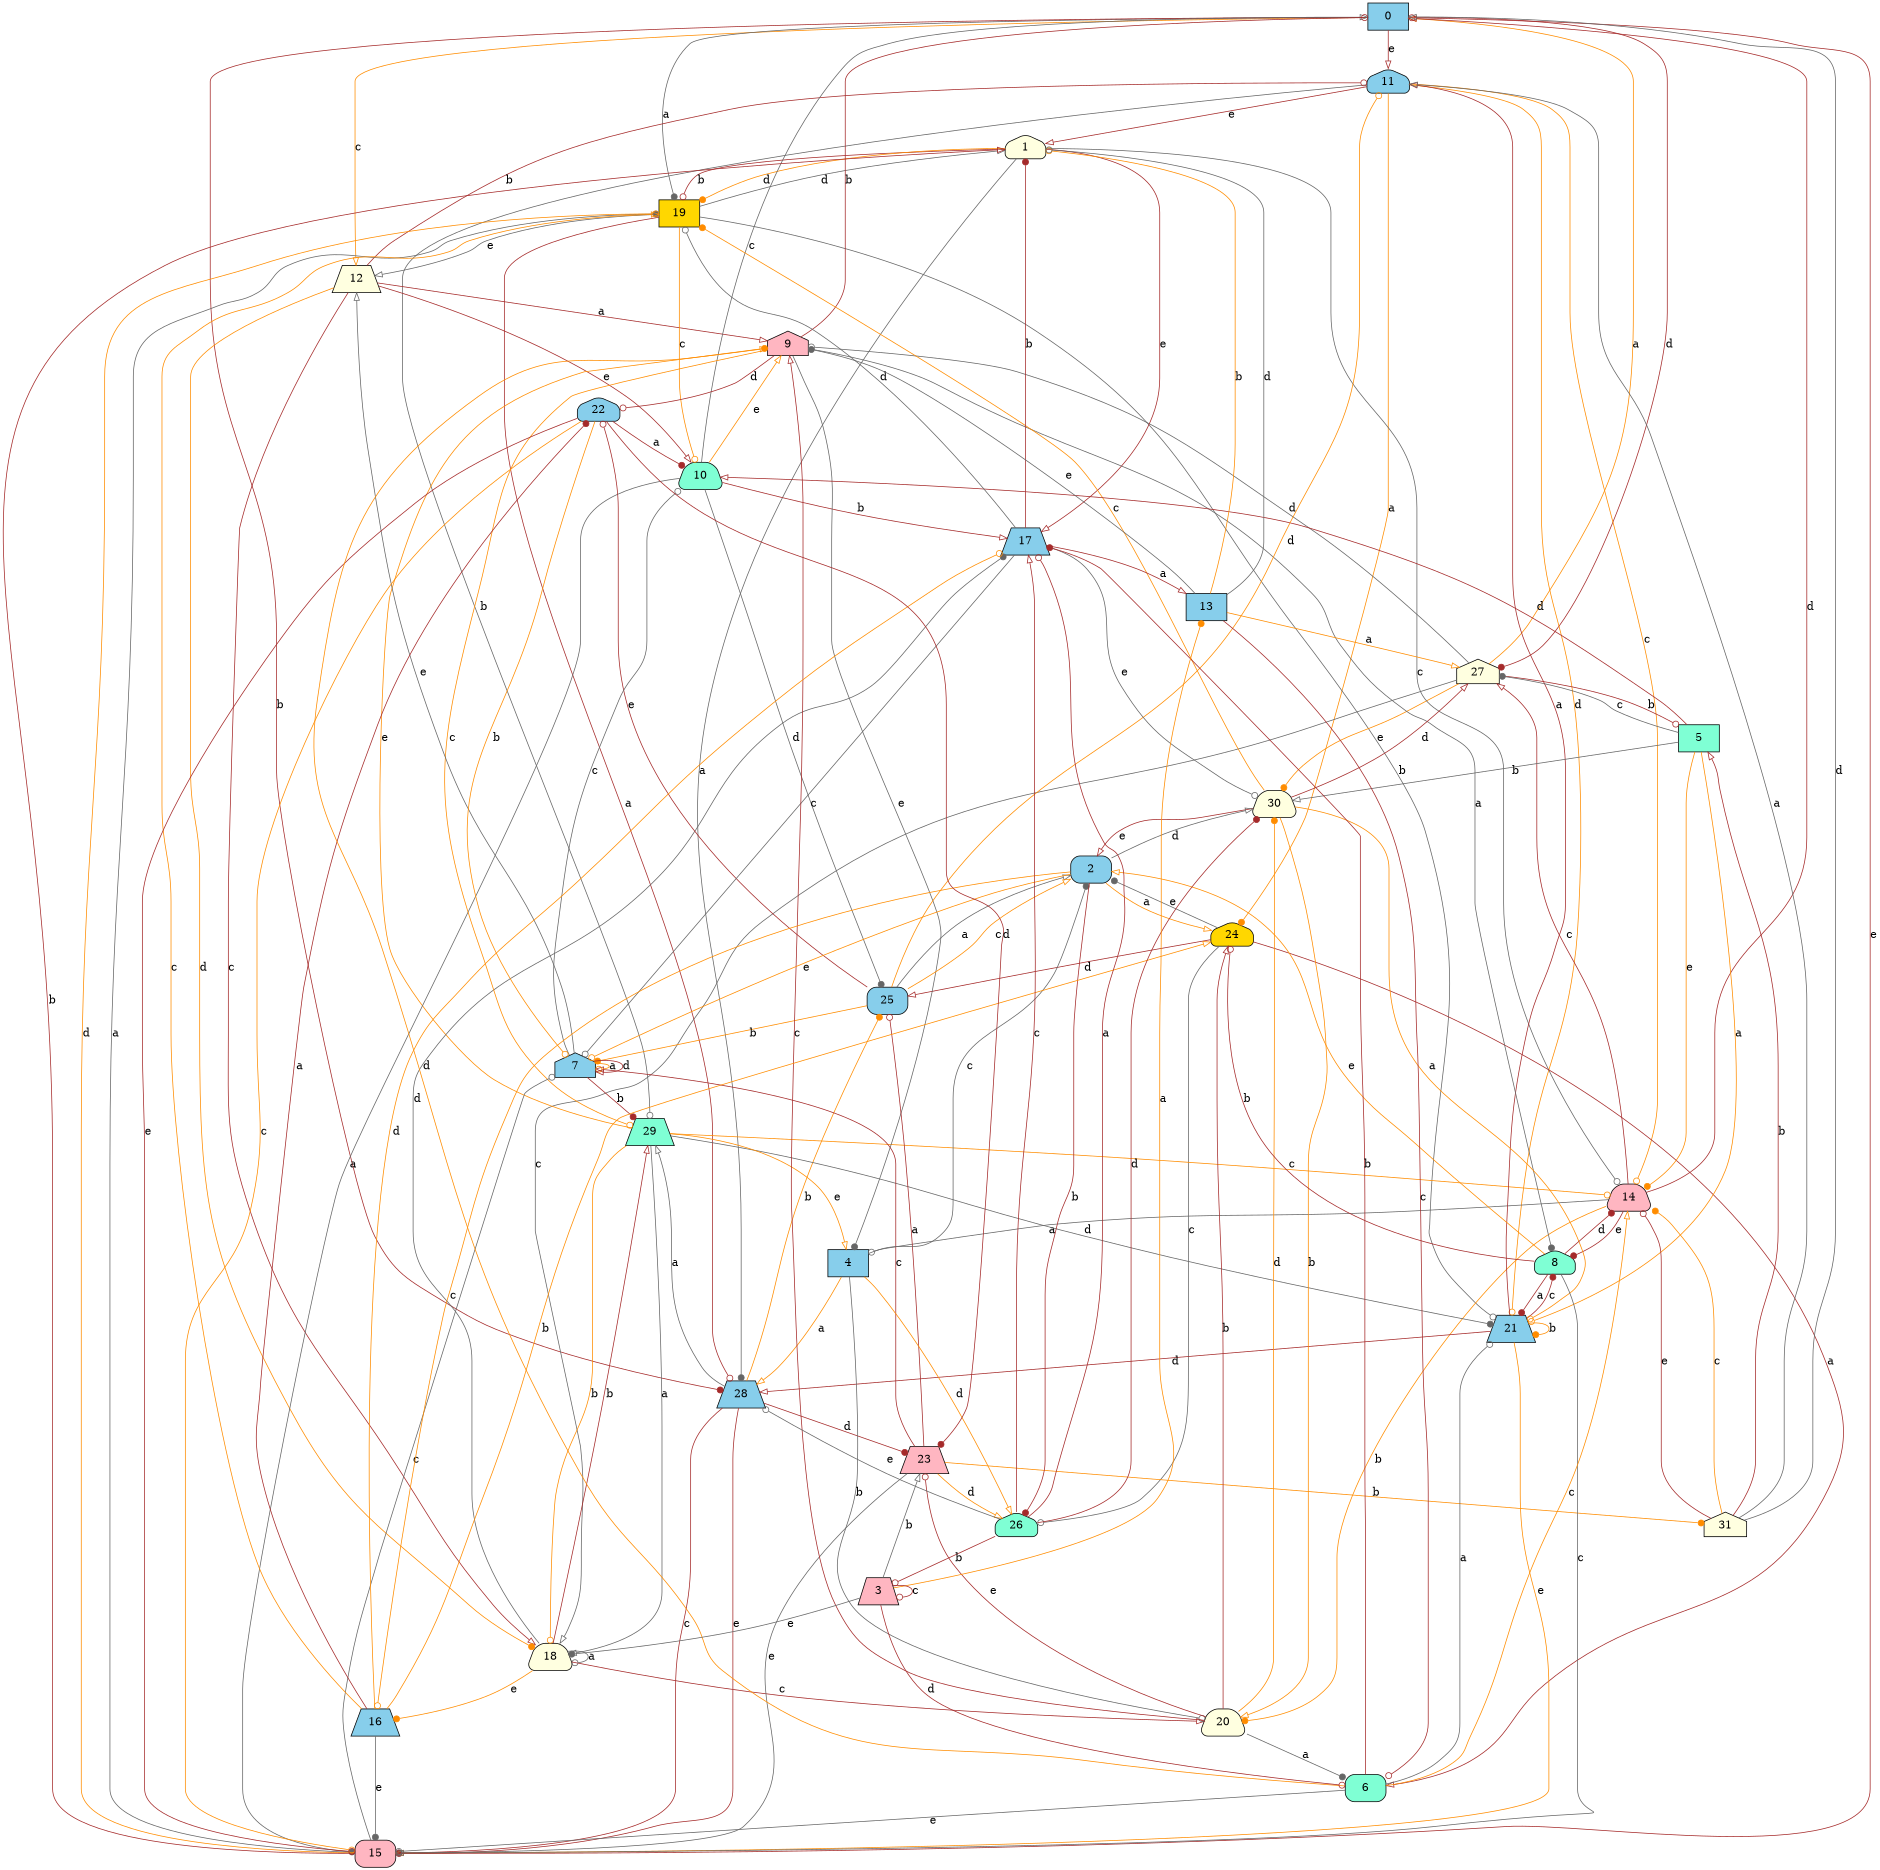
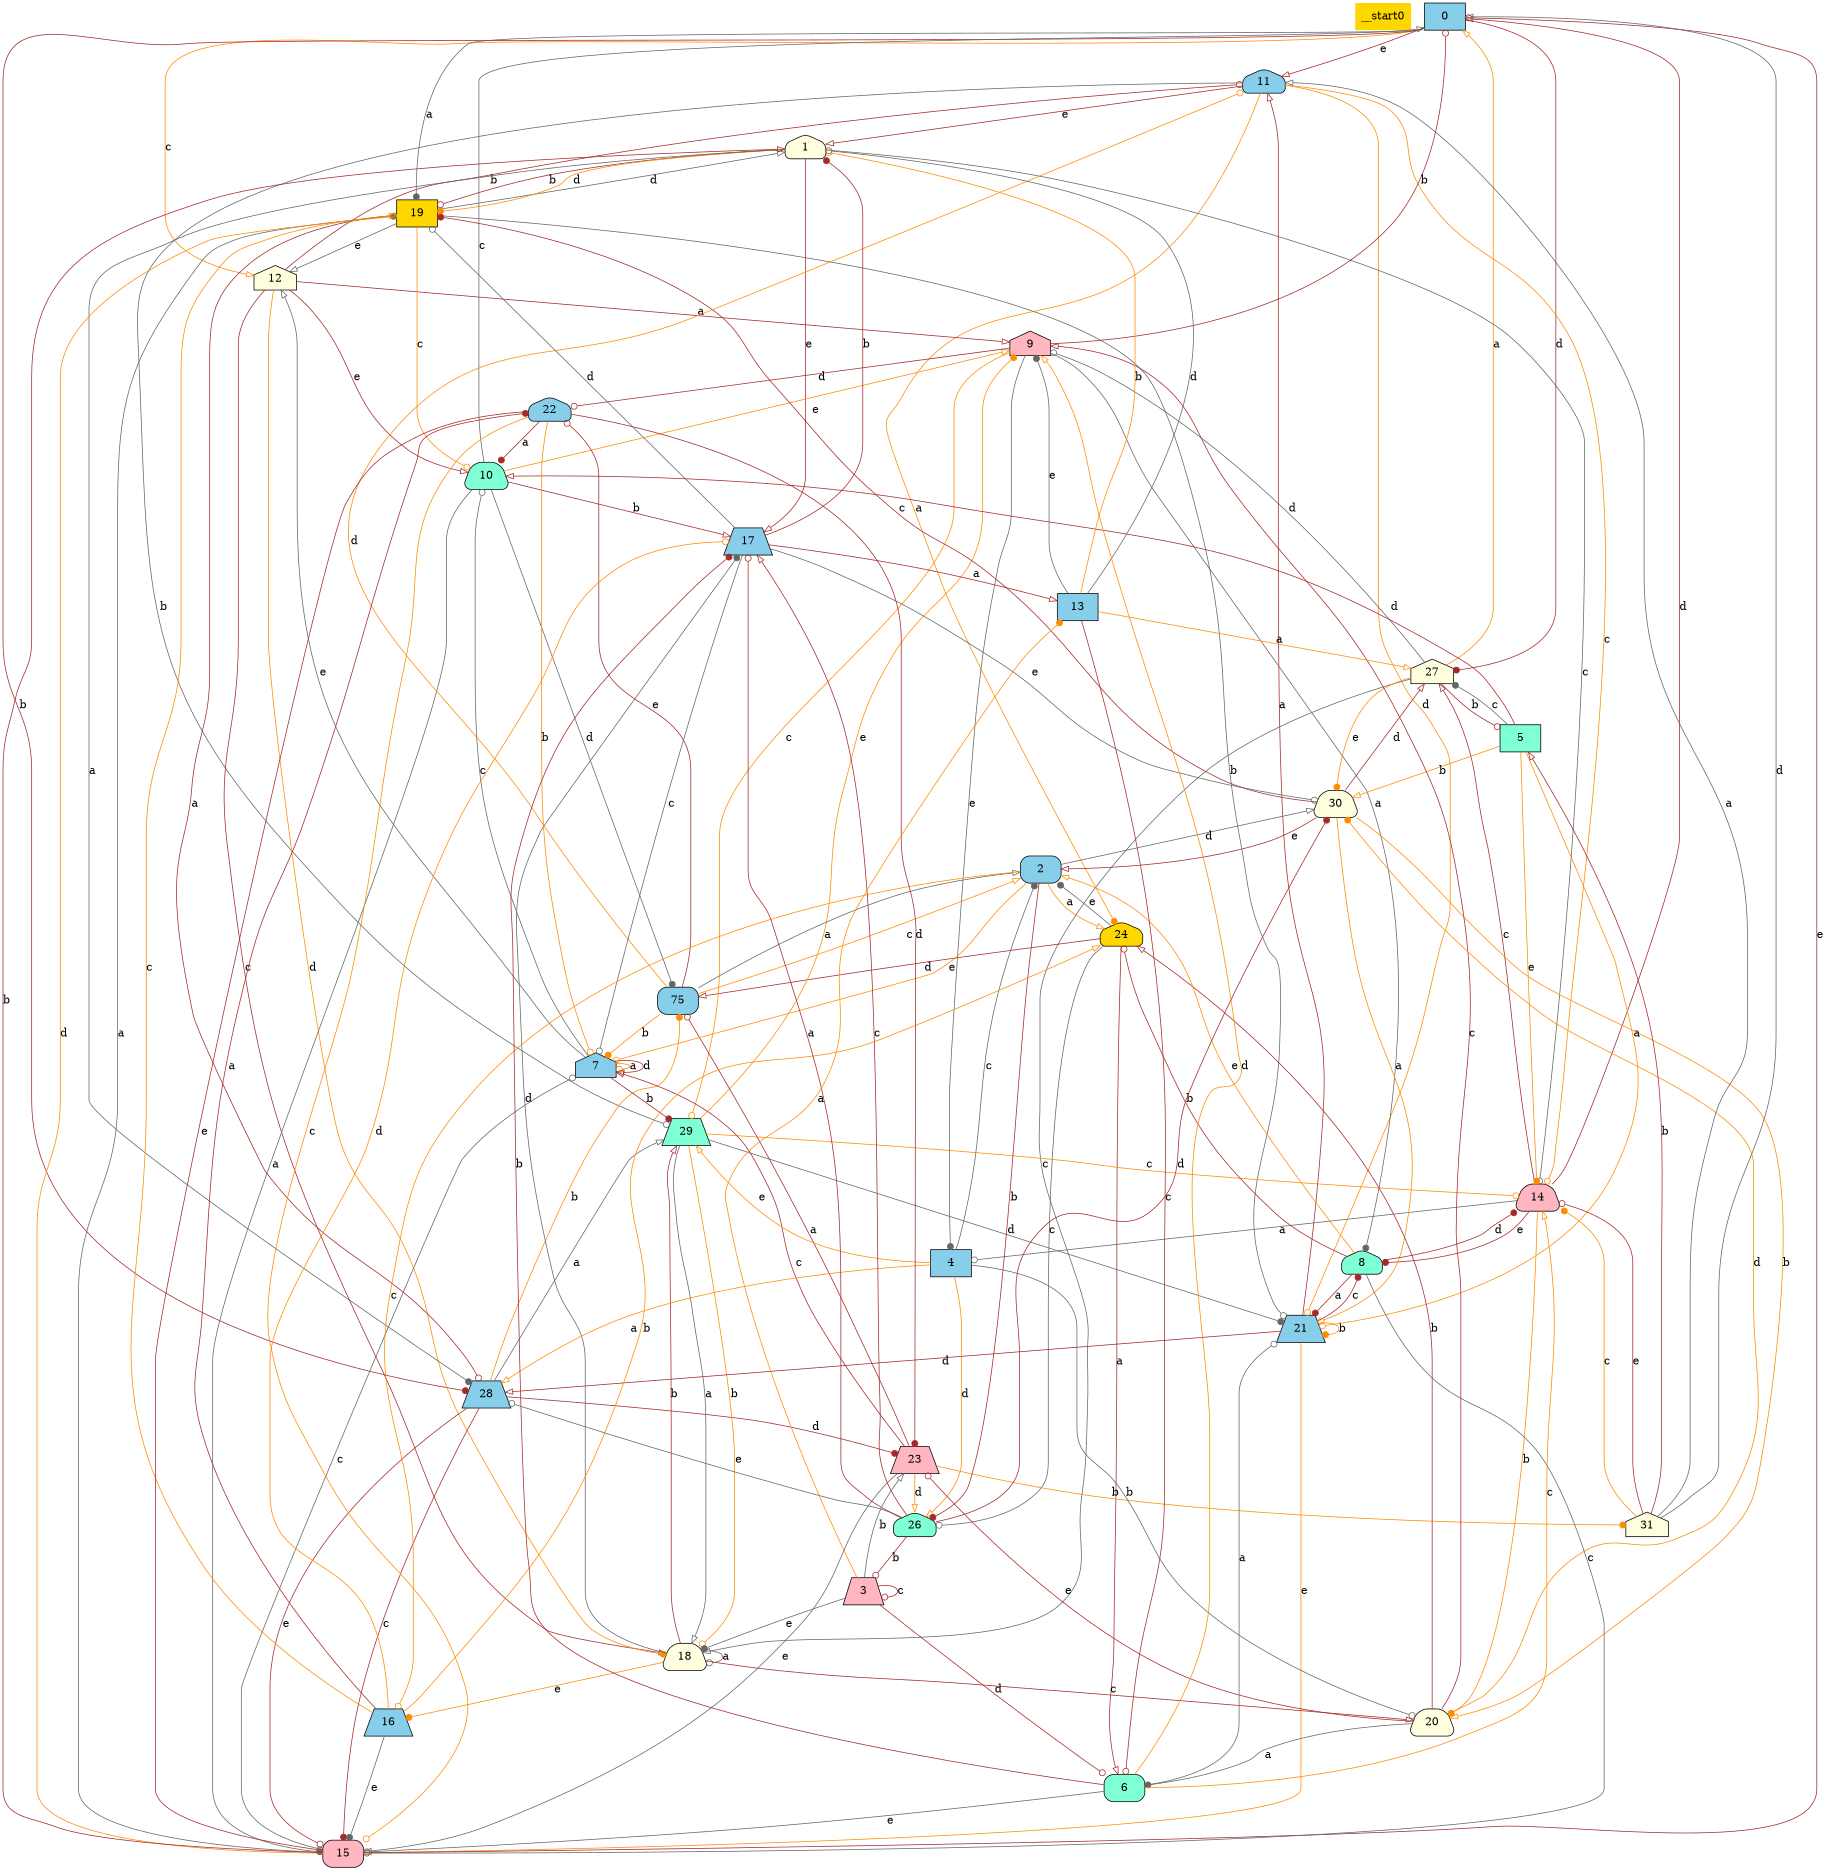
none -> (1383, 17)
(357, 279) -> (275, 279)
(1052, 444) -> (903, 517)
(1489, 771) -> (1433, 769)
(888, 1001) -> (678, 1001)
(777, 1160) -> (801, 1237)
